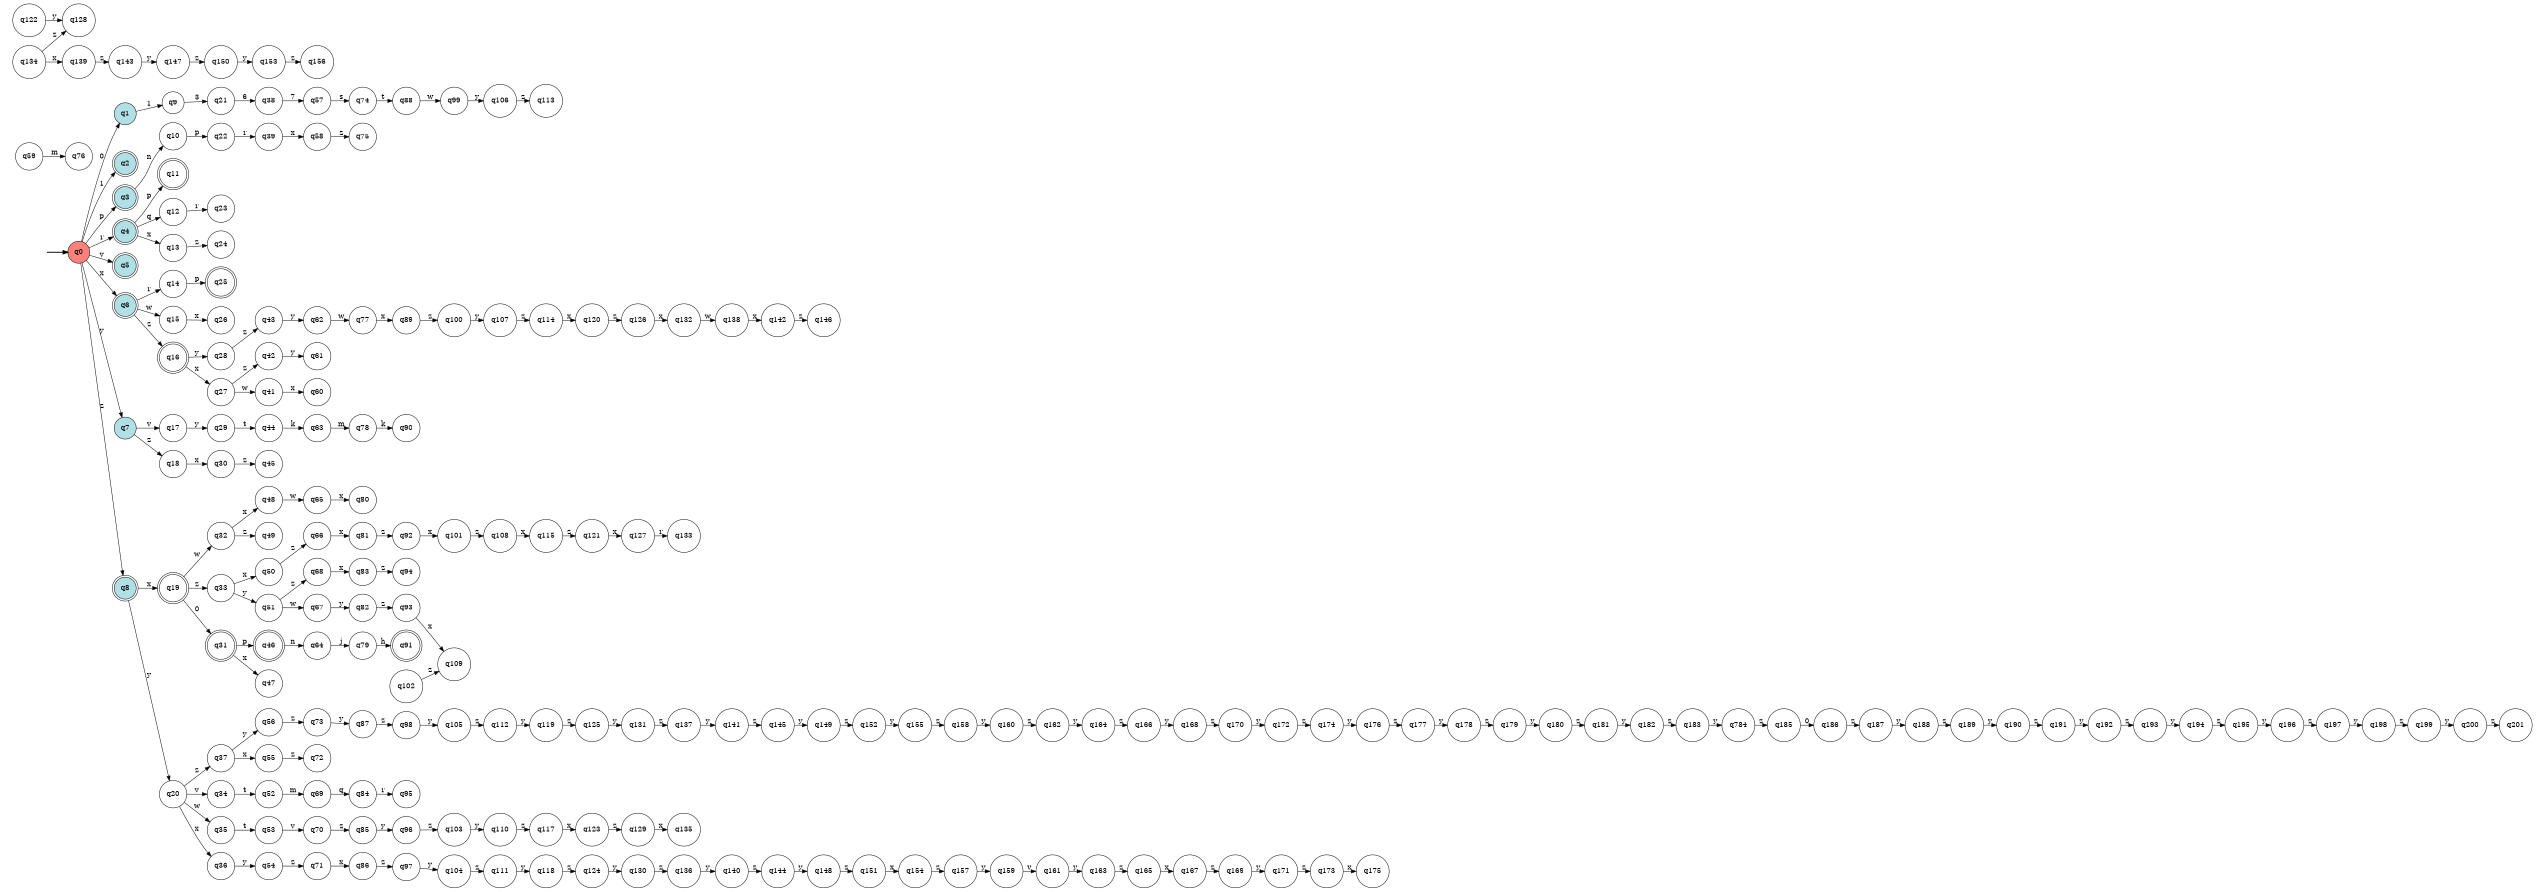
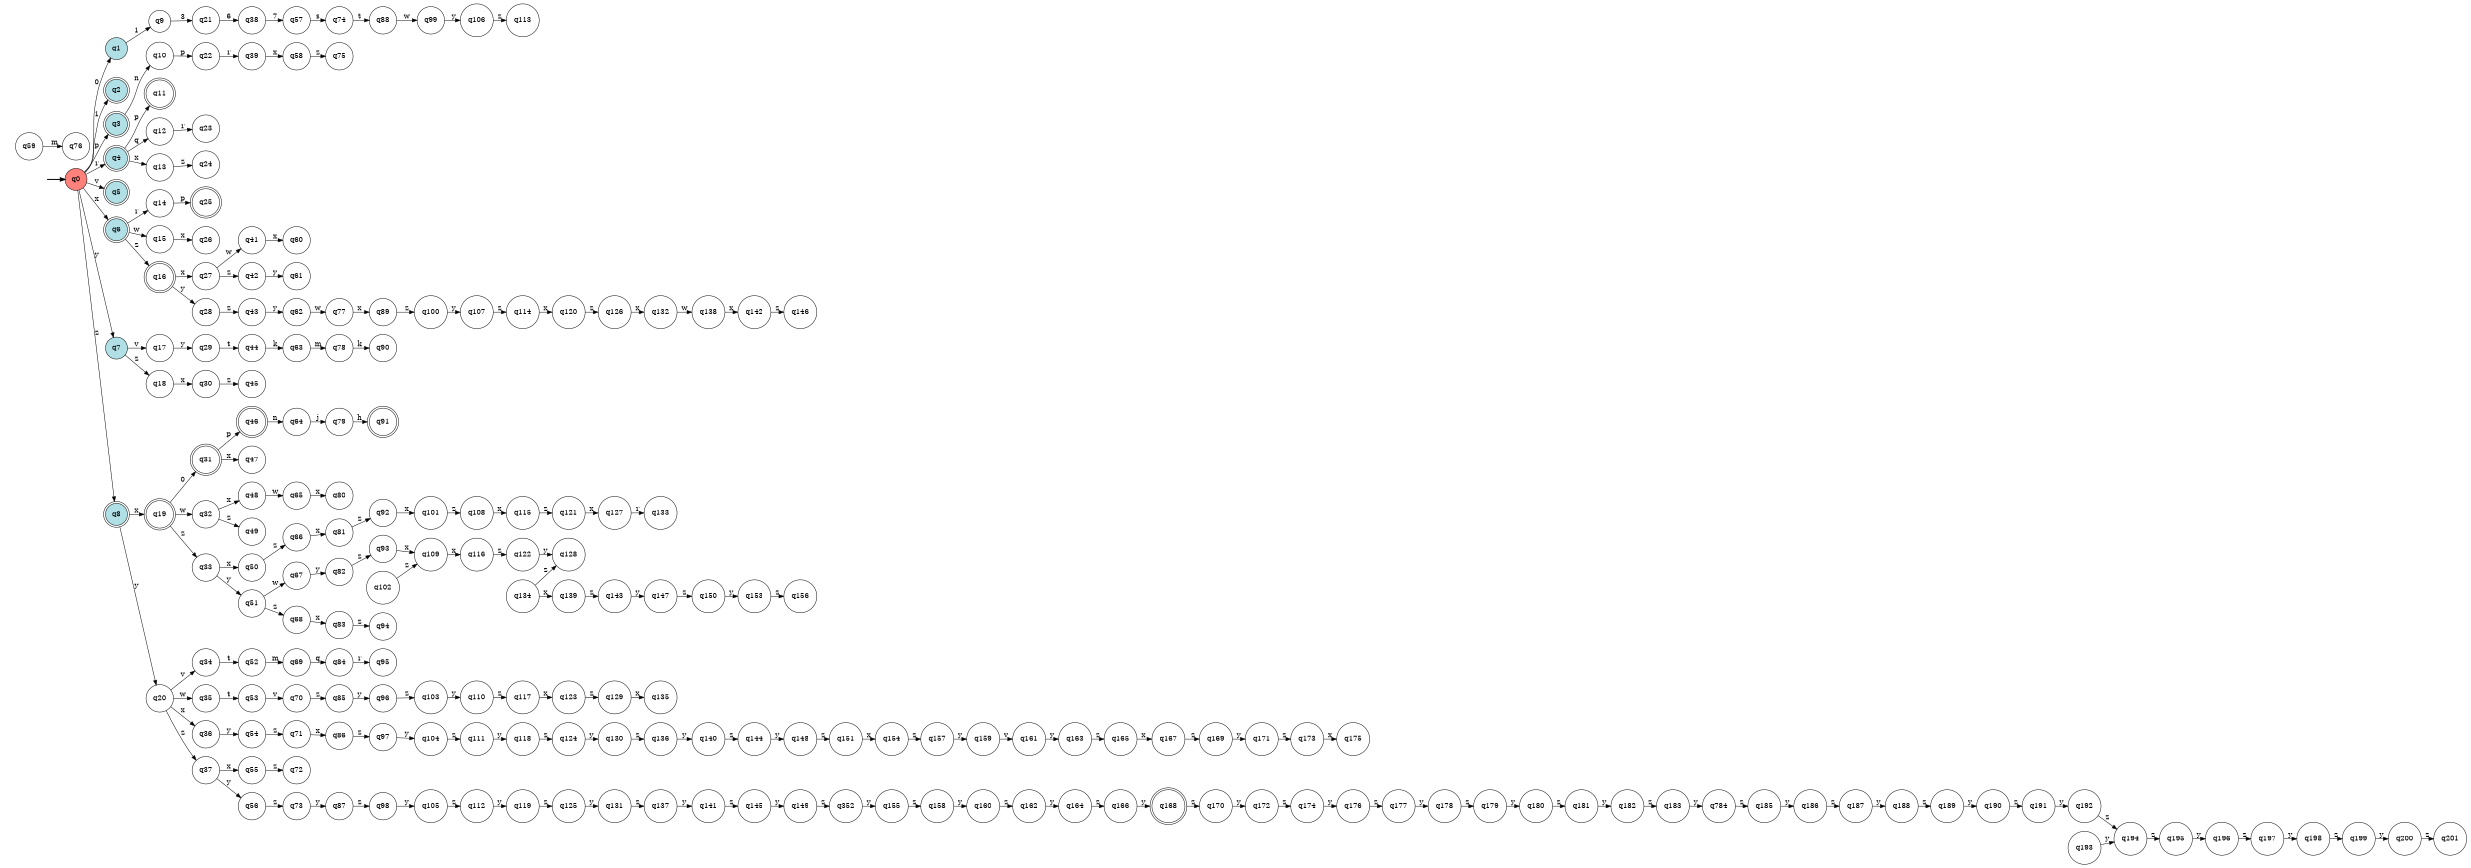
none -> (477, 555)
(1807, 722) -> (1787, 803)
(869, 725) -> (846, 806)
(1190, 725) -> (1168, 806)
(2125, 725) -> (2106, 821)
